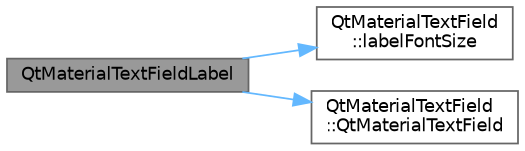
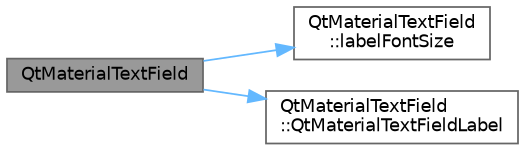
(128, 75) -> (105, 75)
(415, 117) -> (392, 117)
